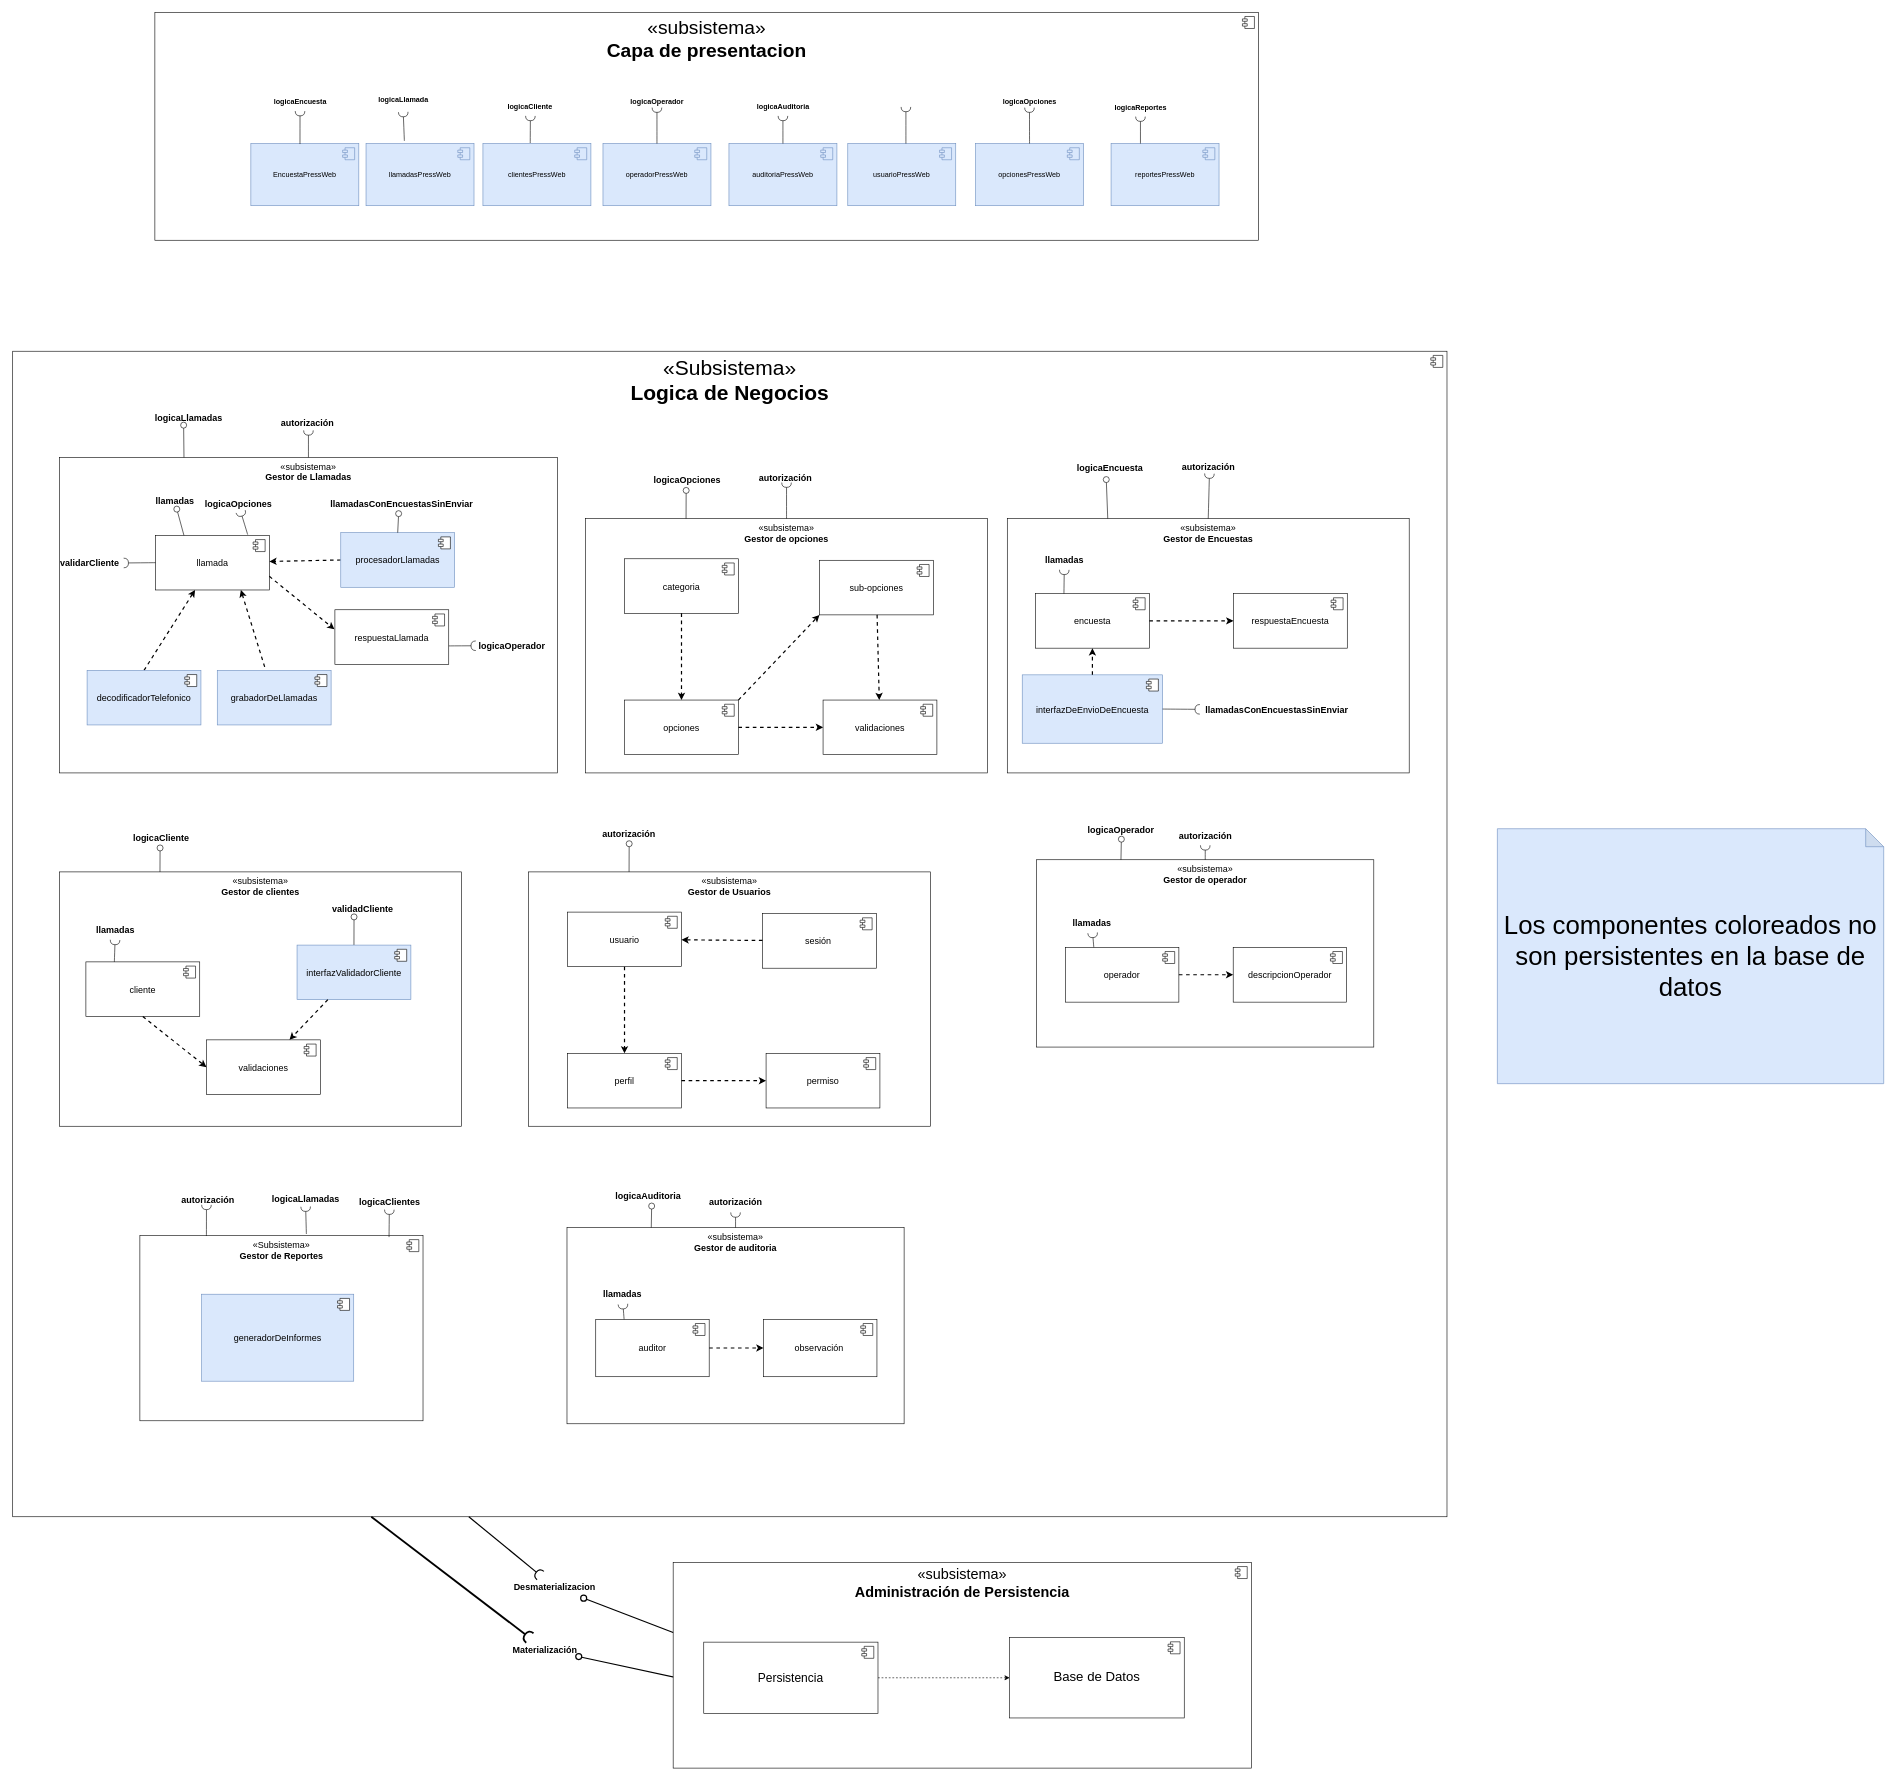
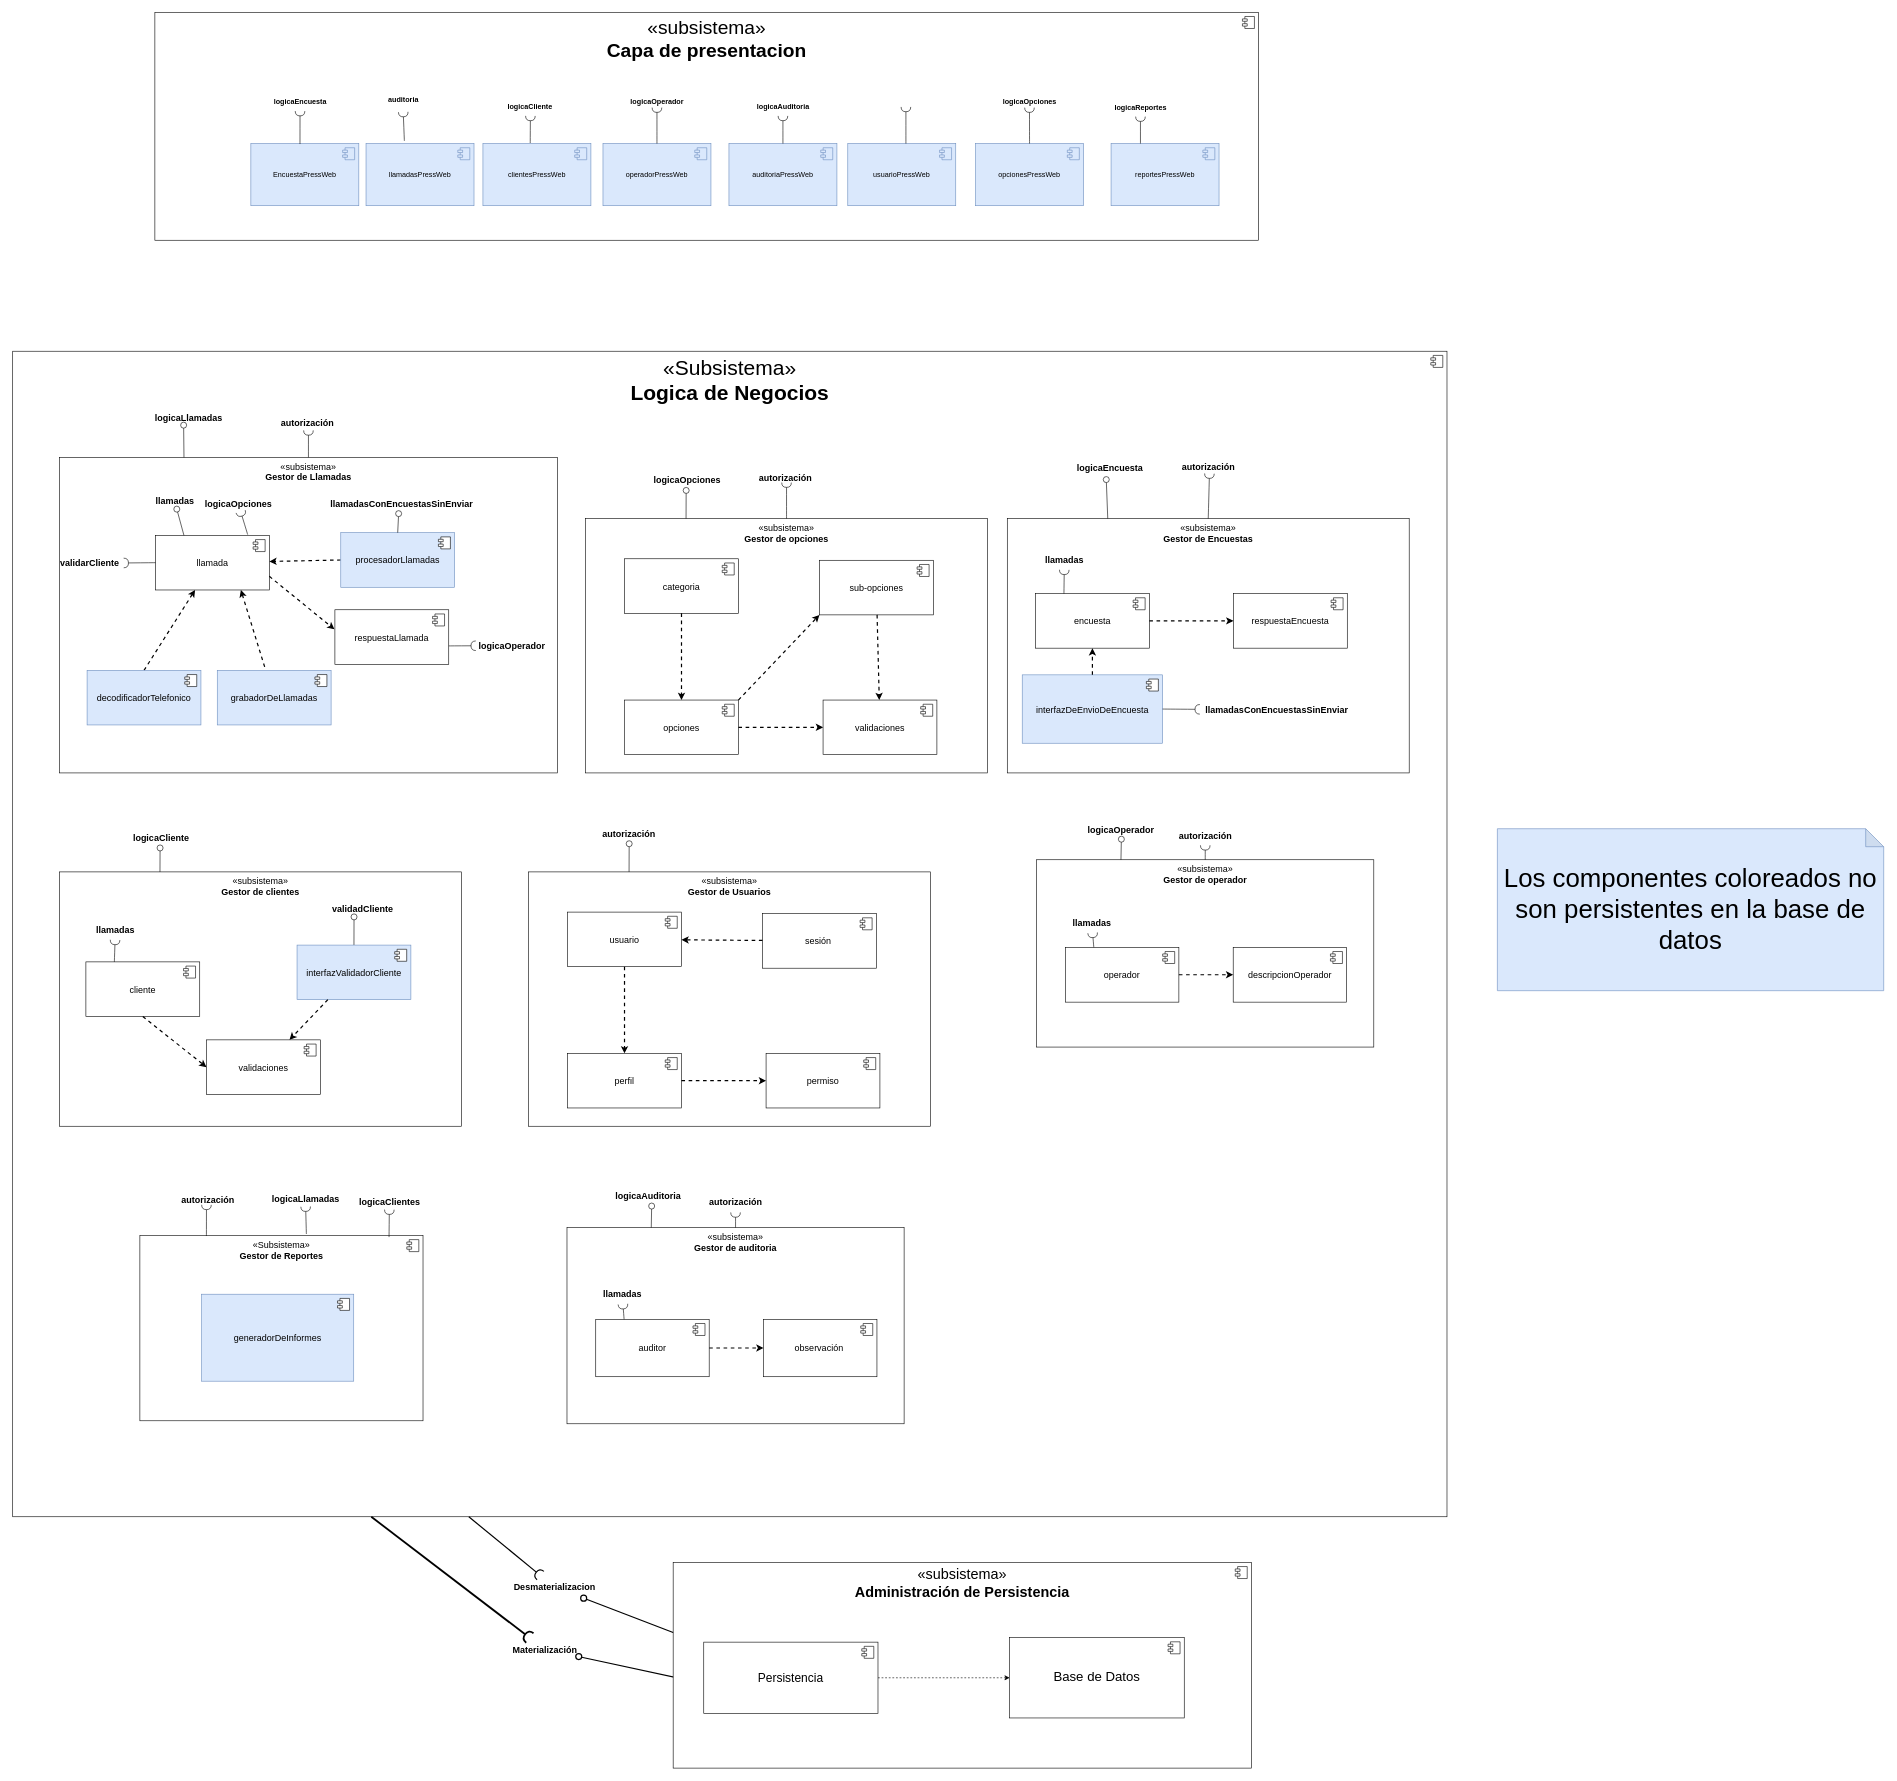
(403, 100) -> (403, 100)
(1691, 956) -> (1691, 910)
